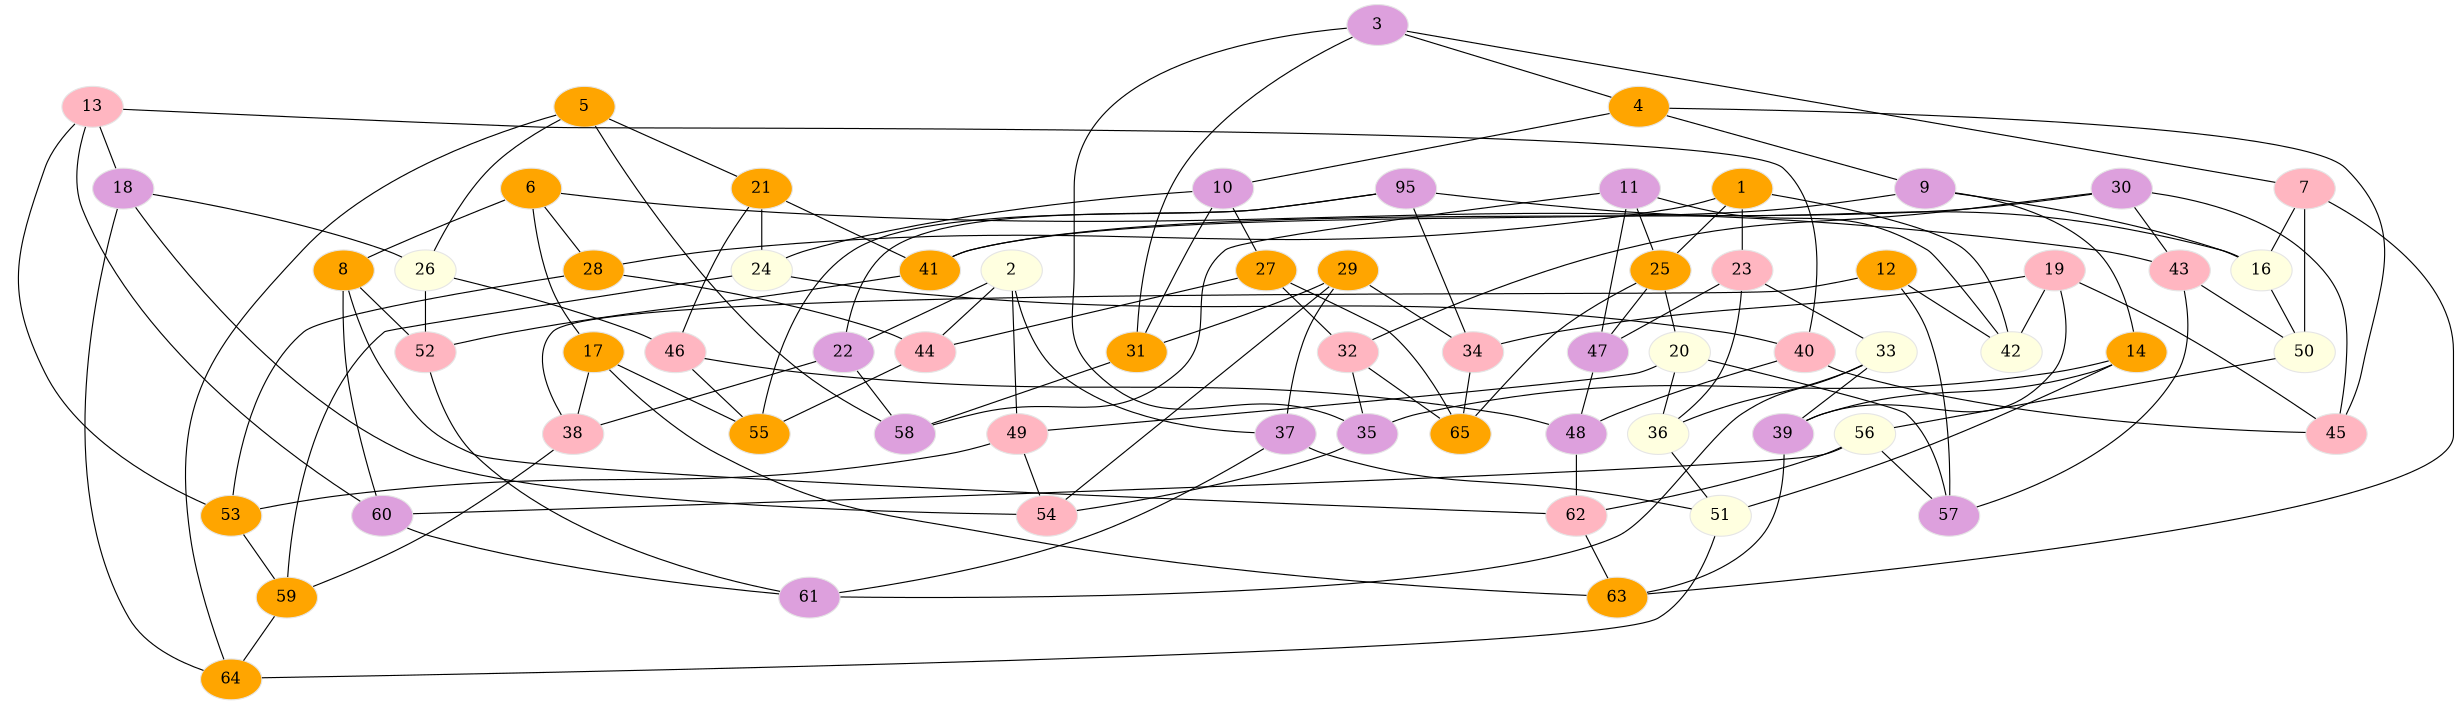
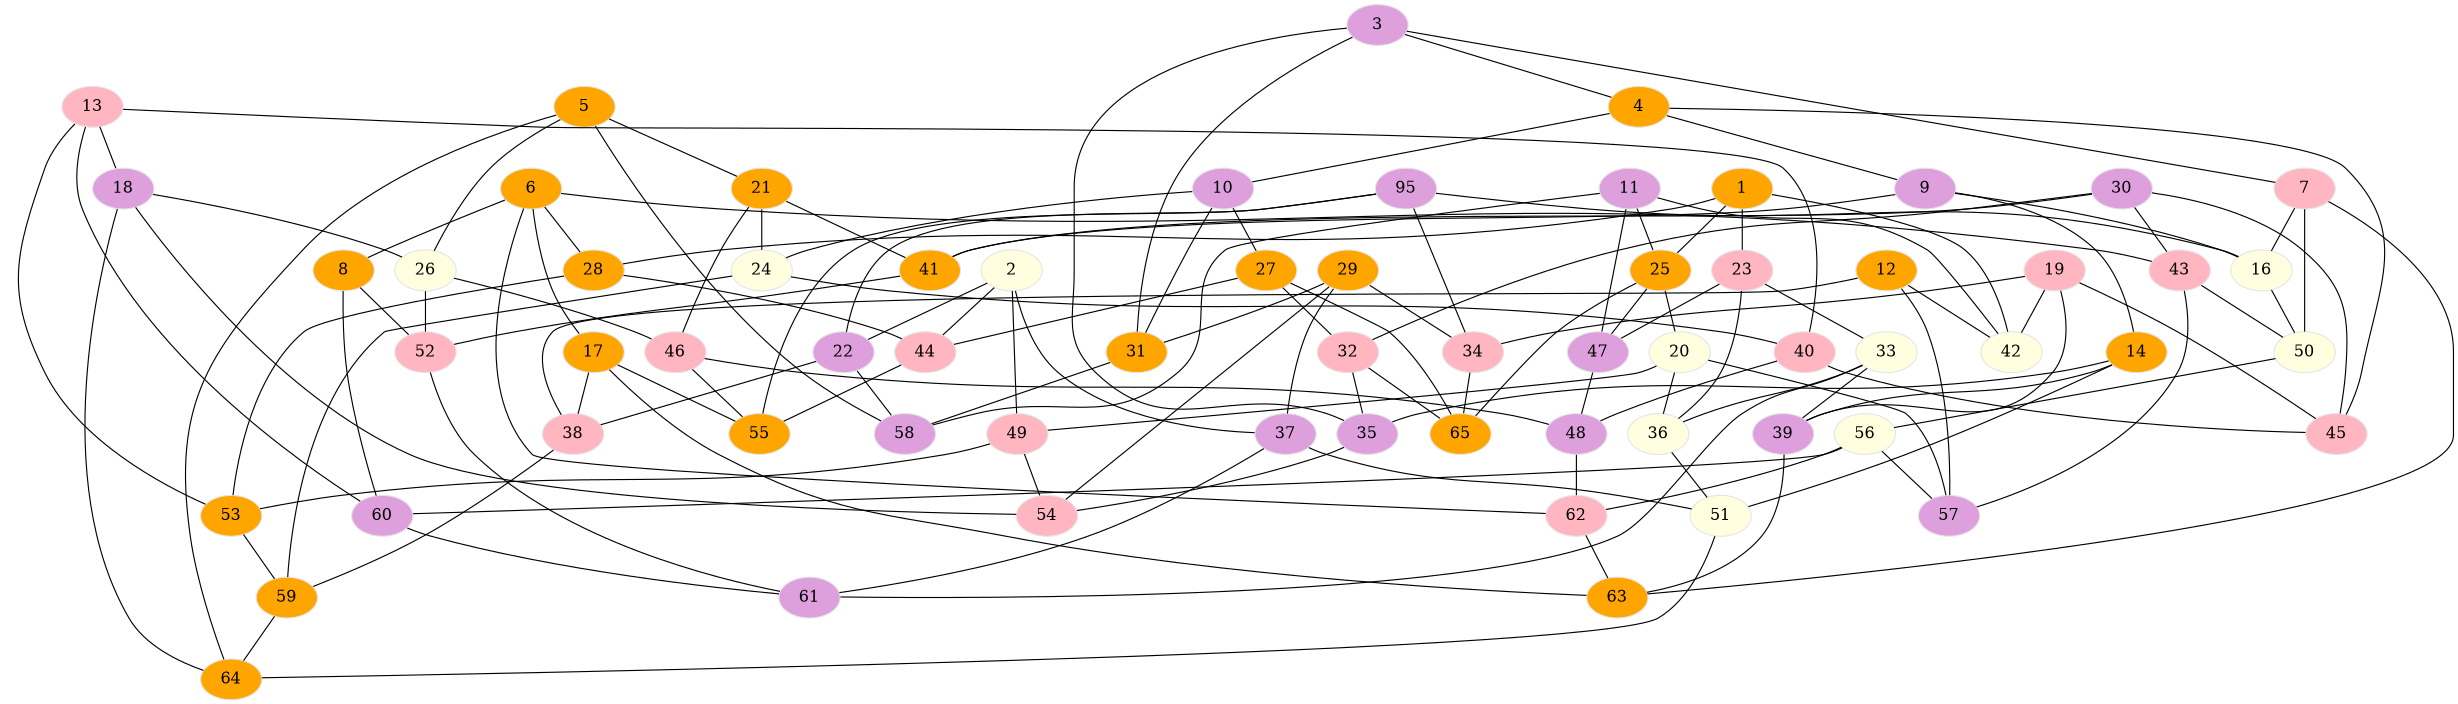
(903, 487) -> (910, 485)
